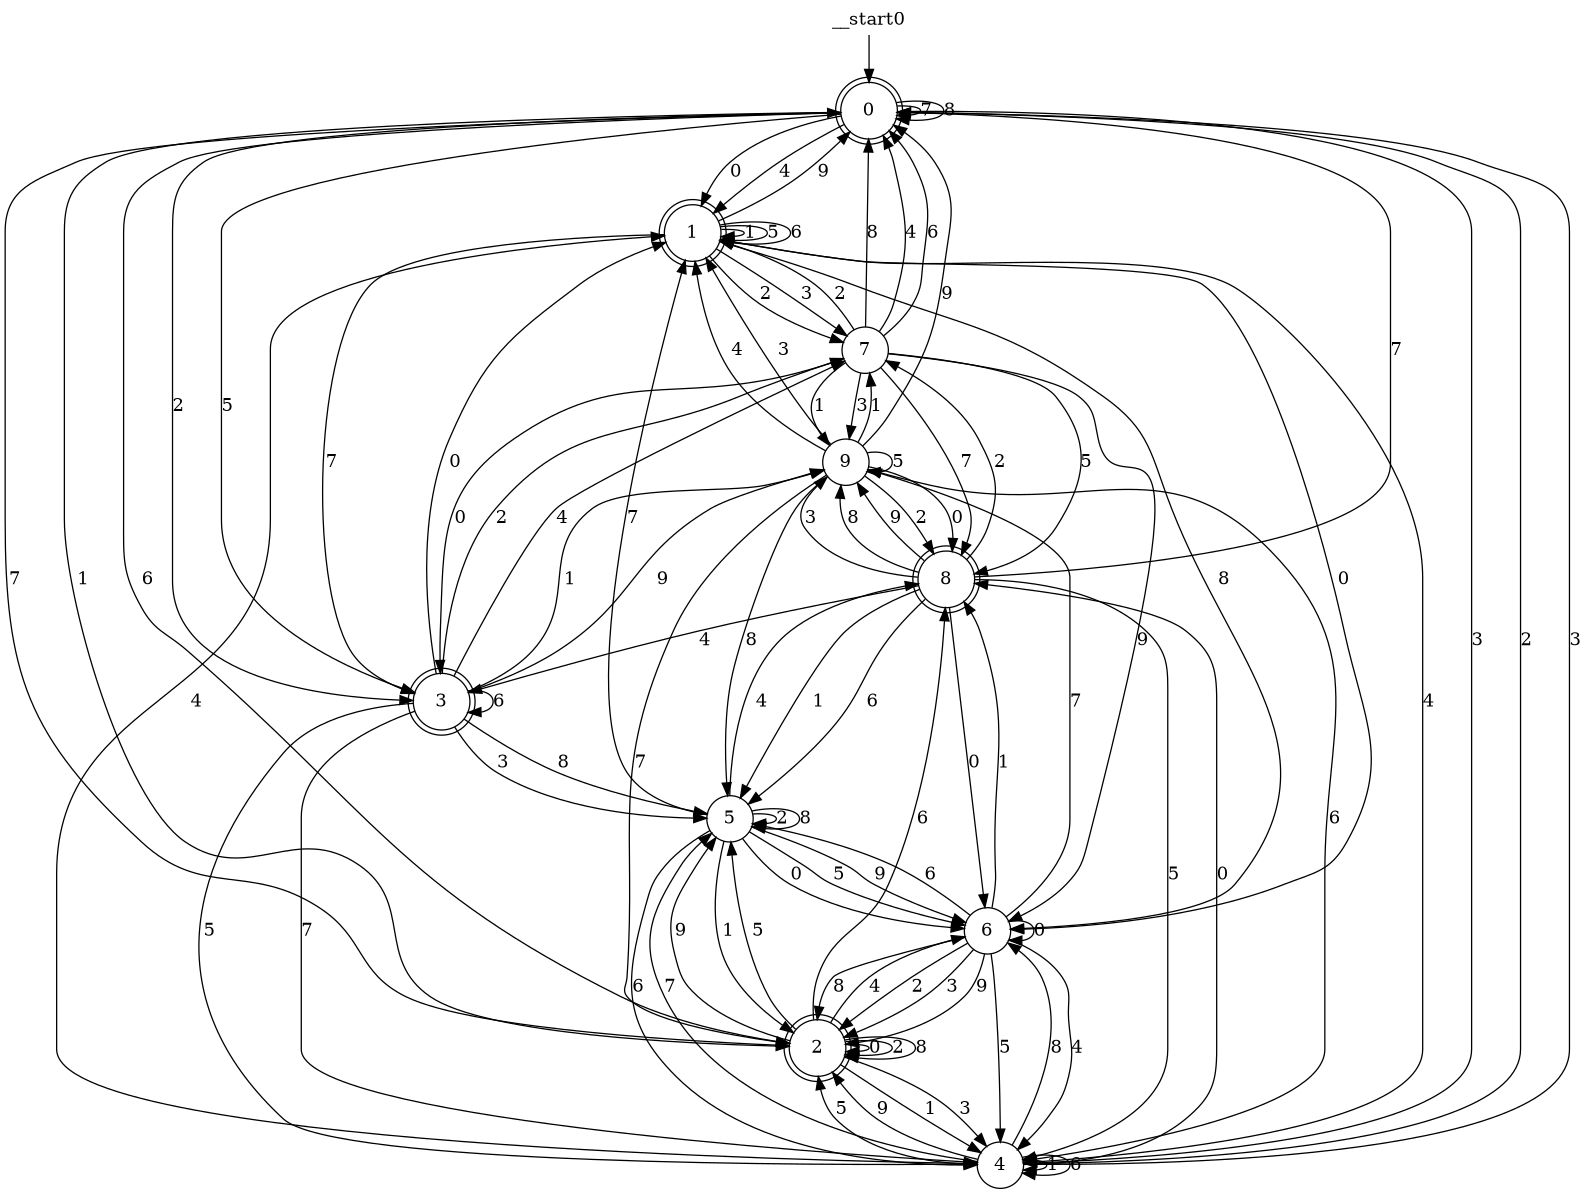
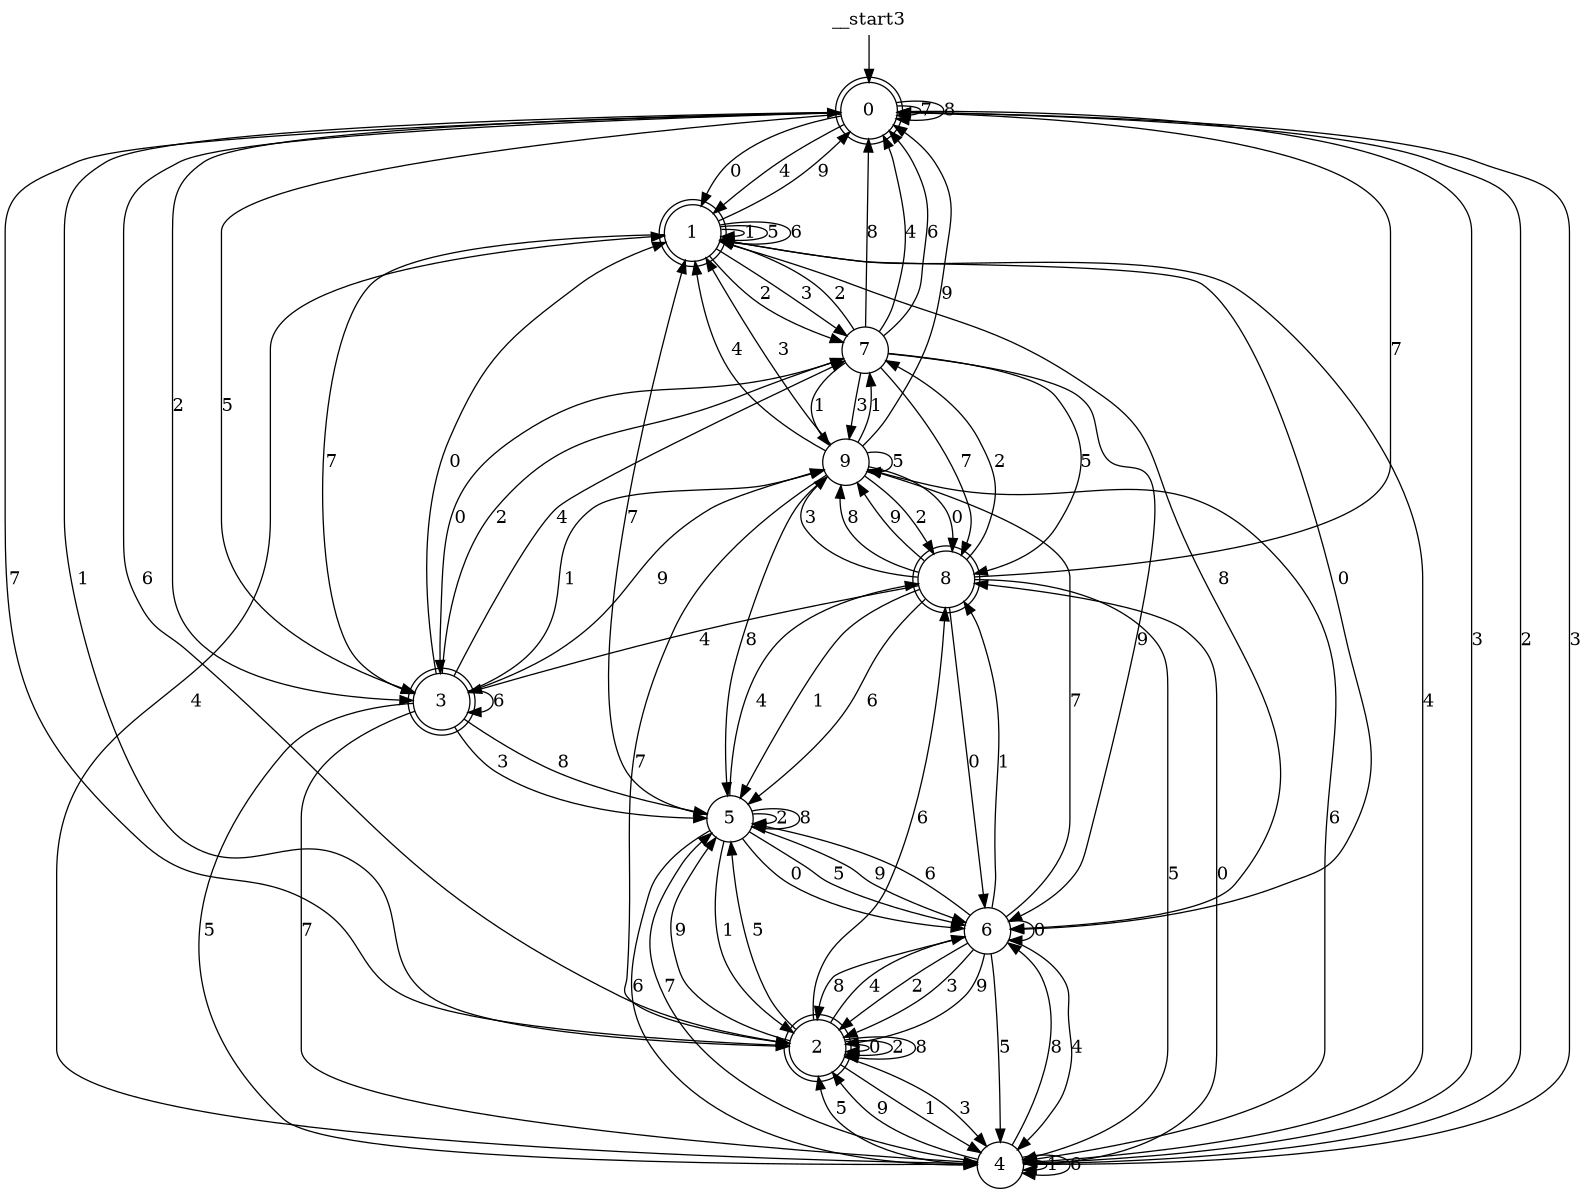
(869, 20) -> (869, 20)
